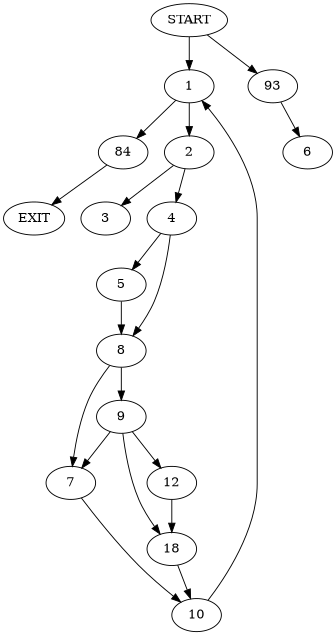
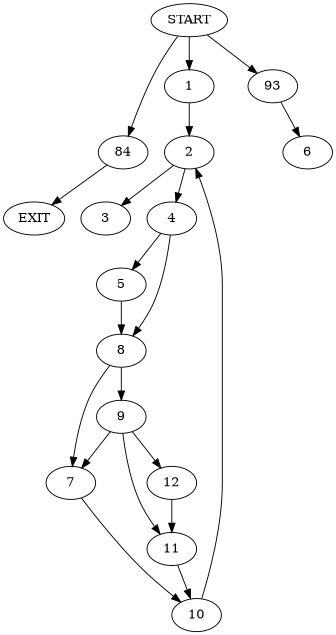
(160, 116) -> (151, 80)
(257, 354) -> (222, 388)
(172, 549) -> (172, 549)
